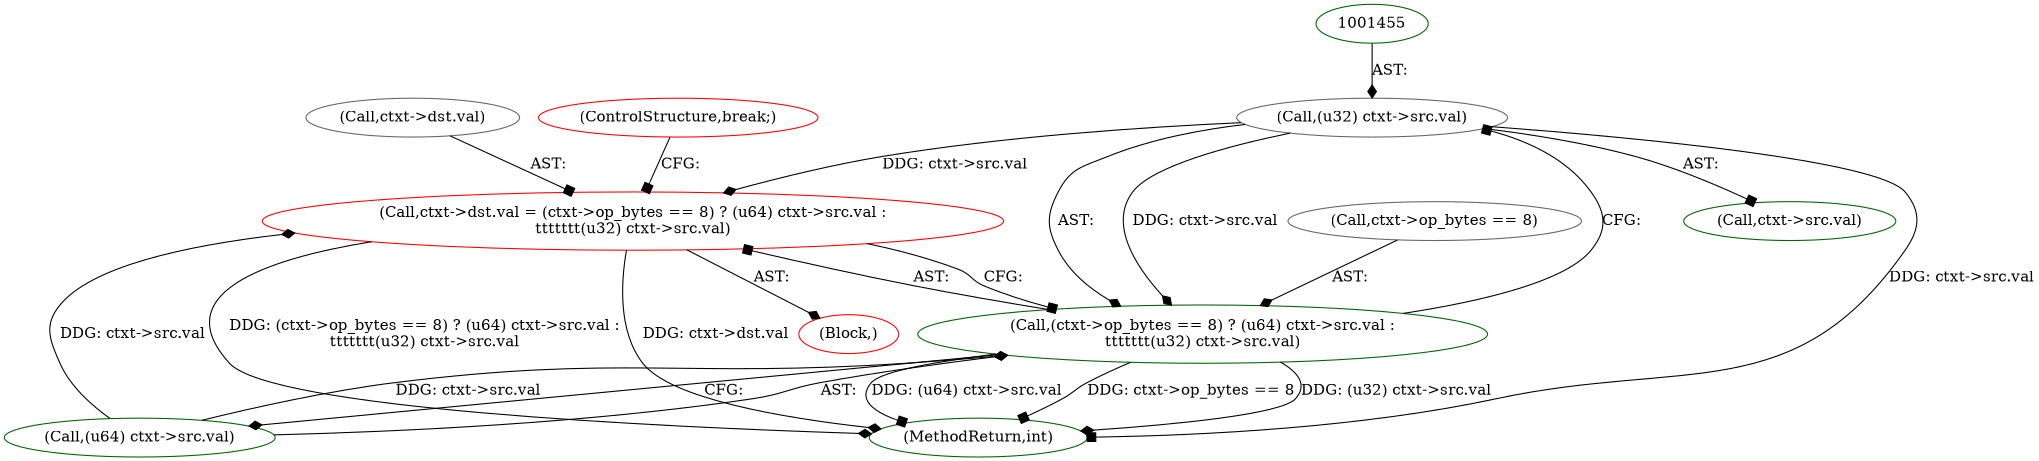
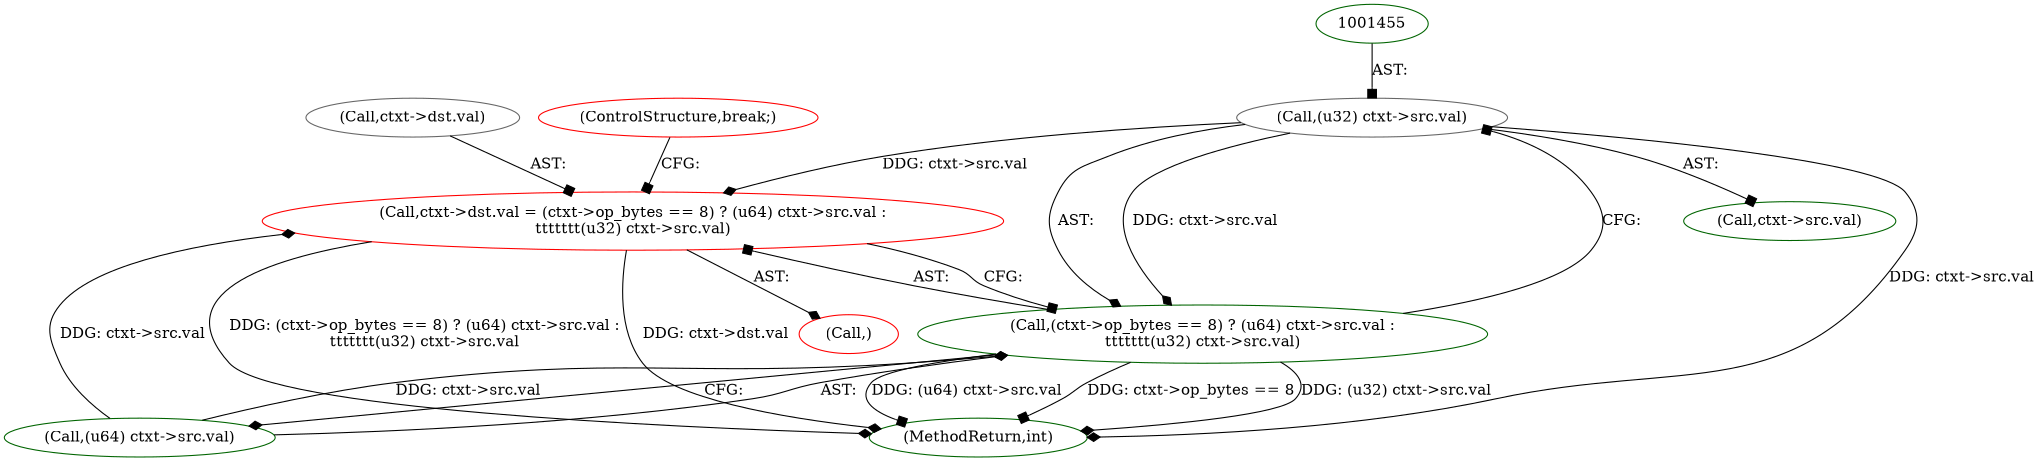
(1372, 65) -> (1372, 65)
(1435, 221) -> none
(849, 334) -> (849, 334)
(1762, 360) -> (1762, 360)
